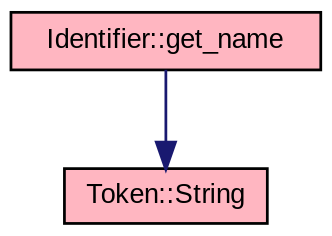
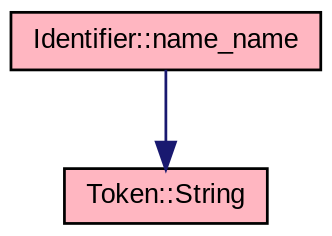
(166, 41) -> (166, 41)
